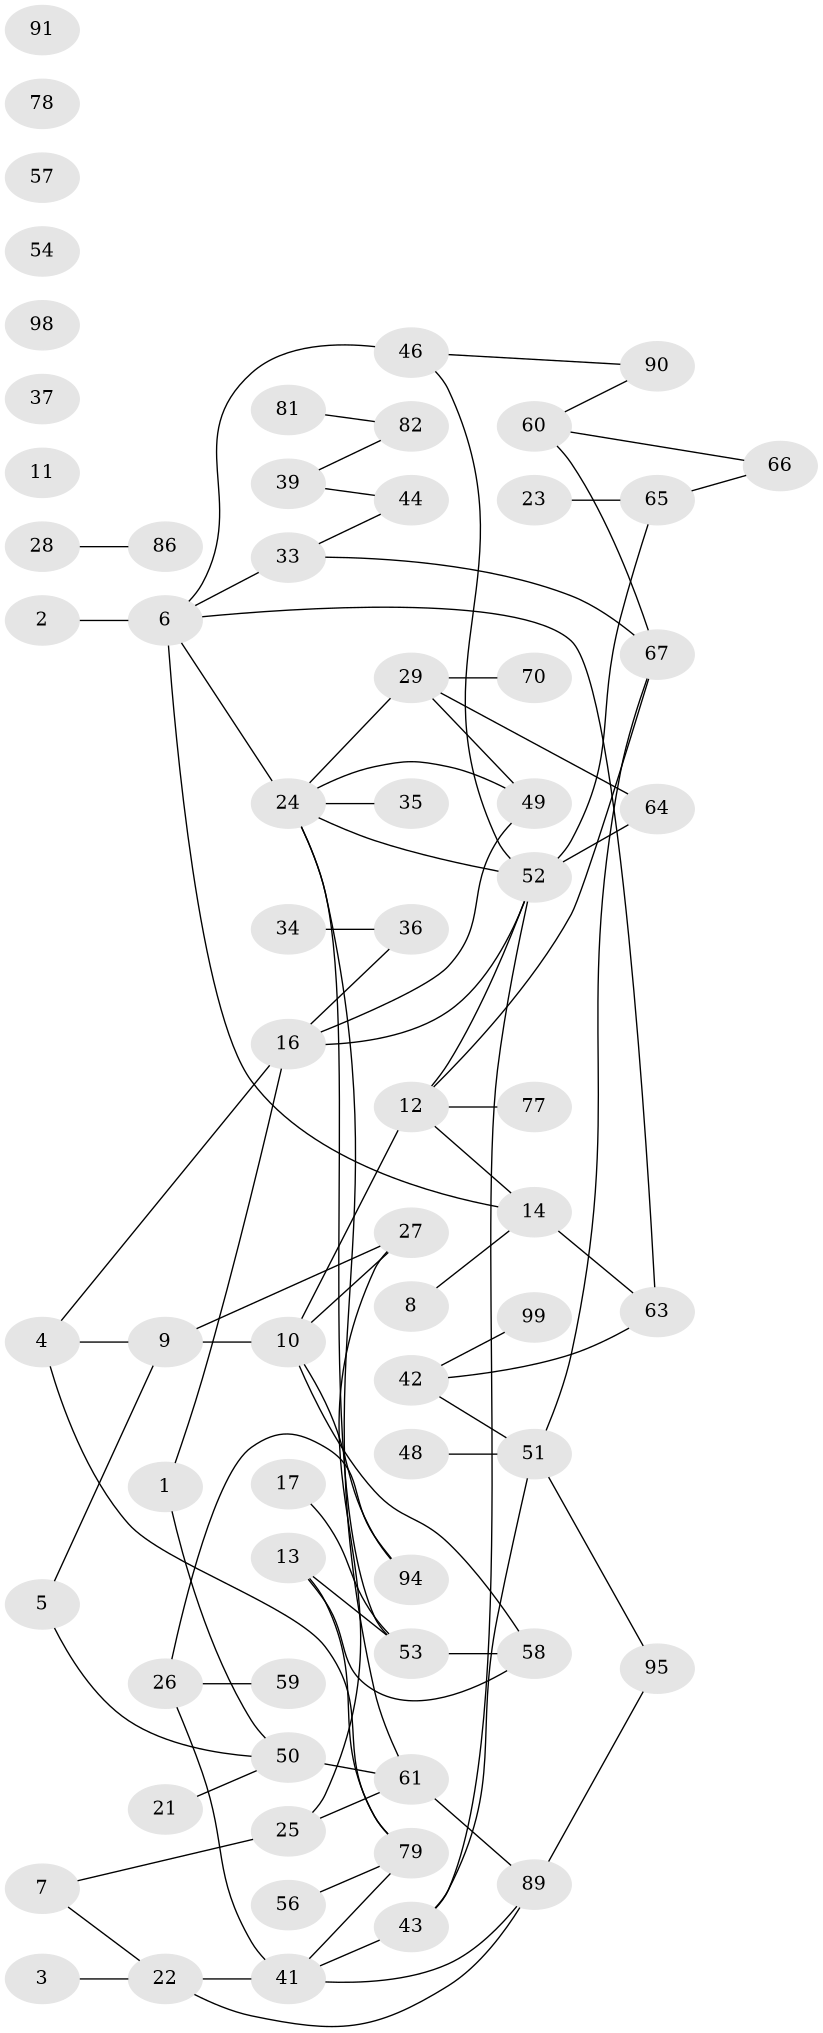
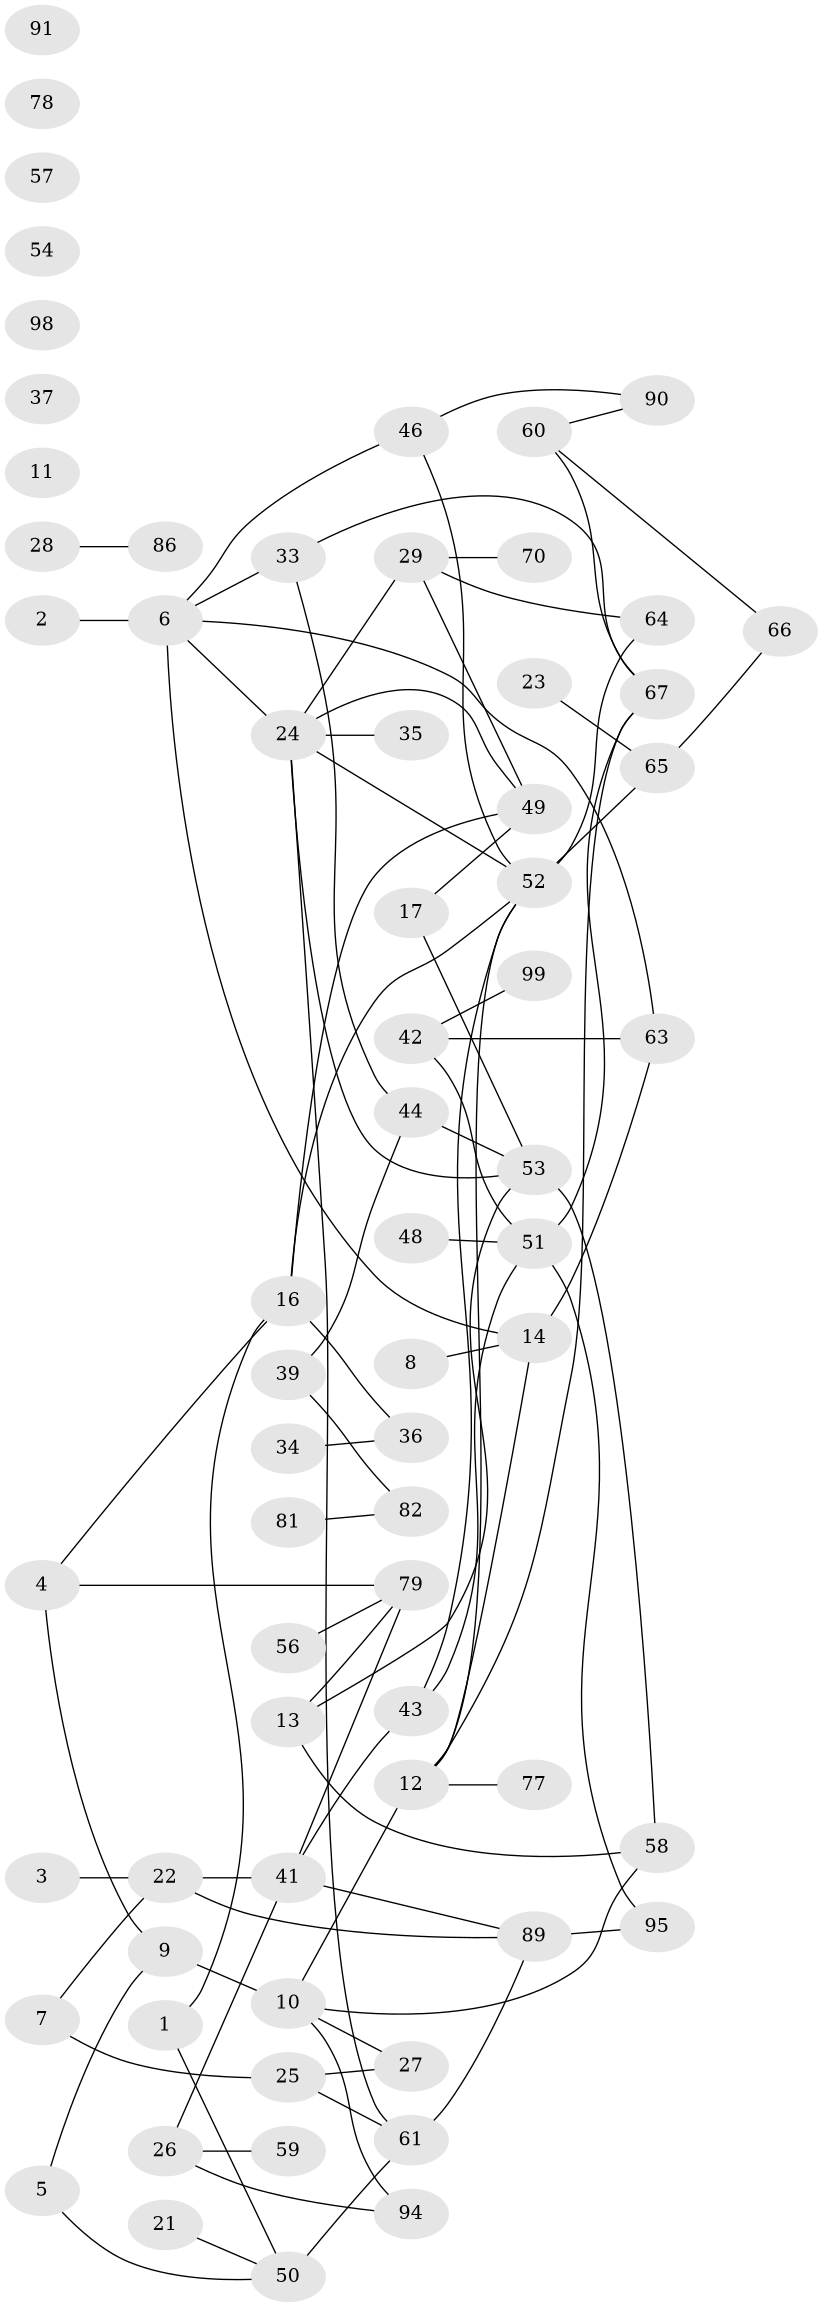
none -> (473, 861)
none -> (485, 1147)
(288, 1287) -> none
